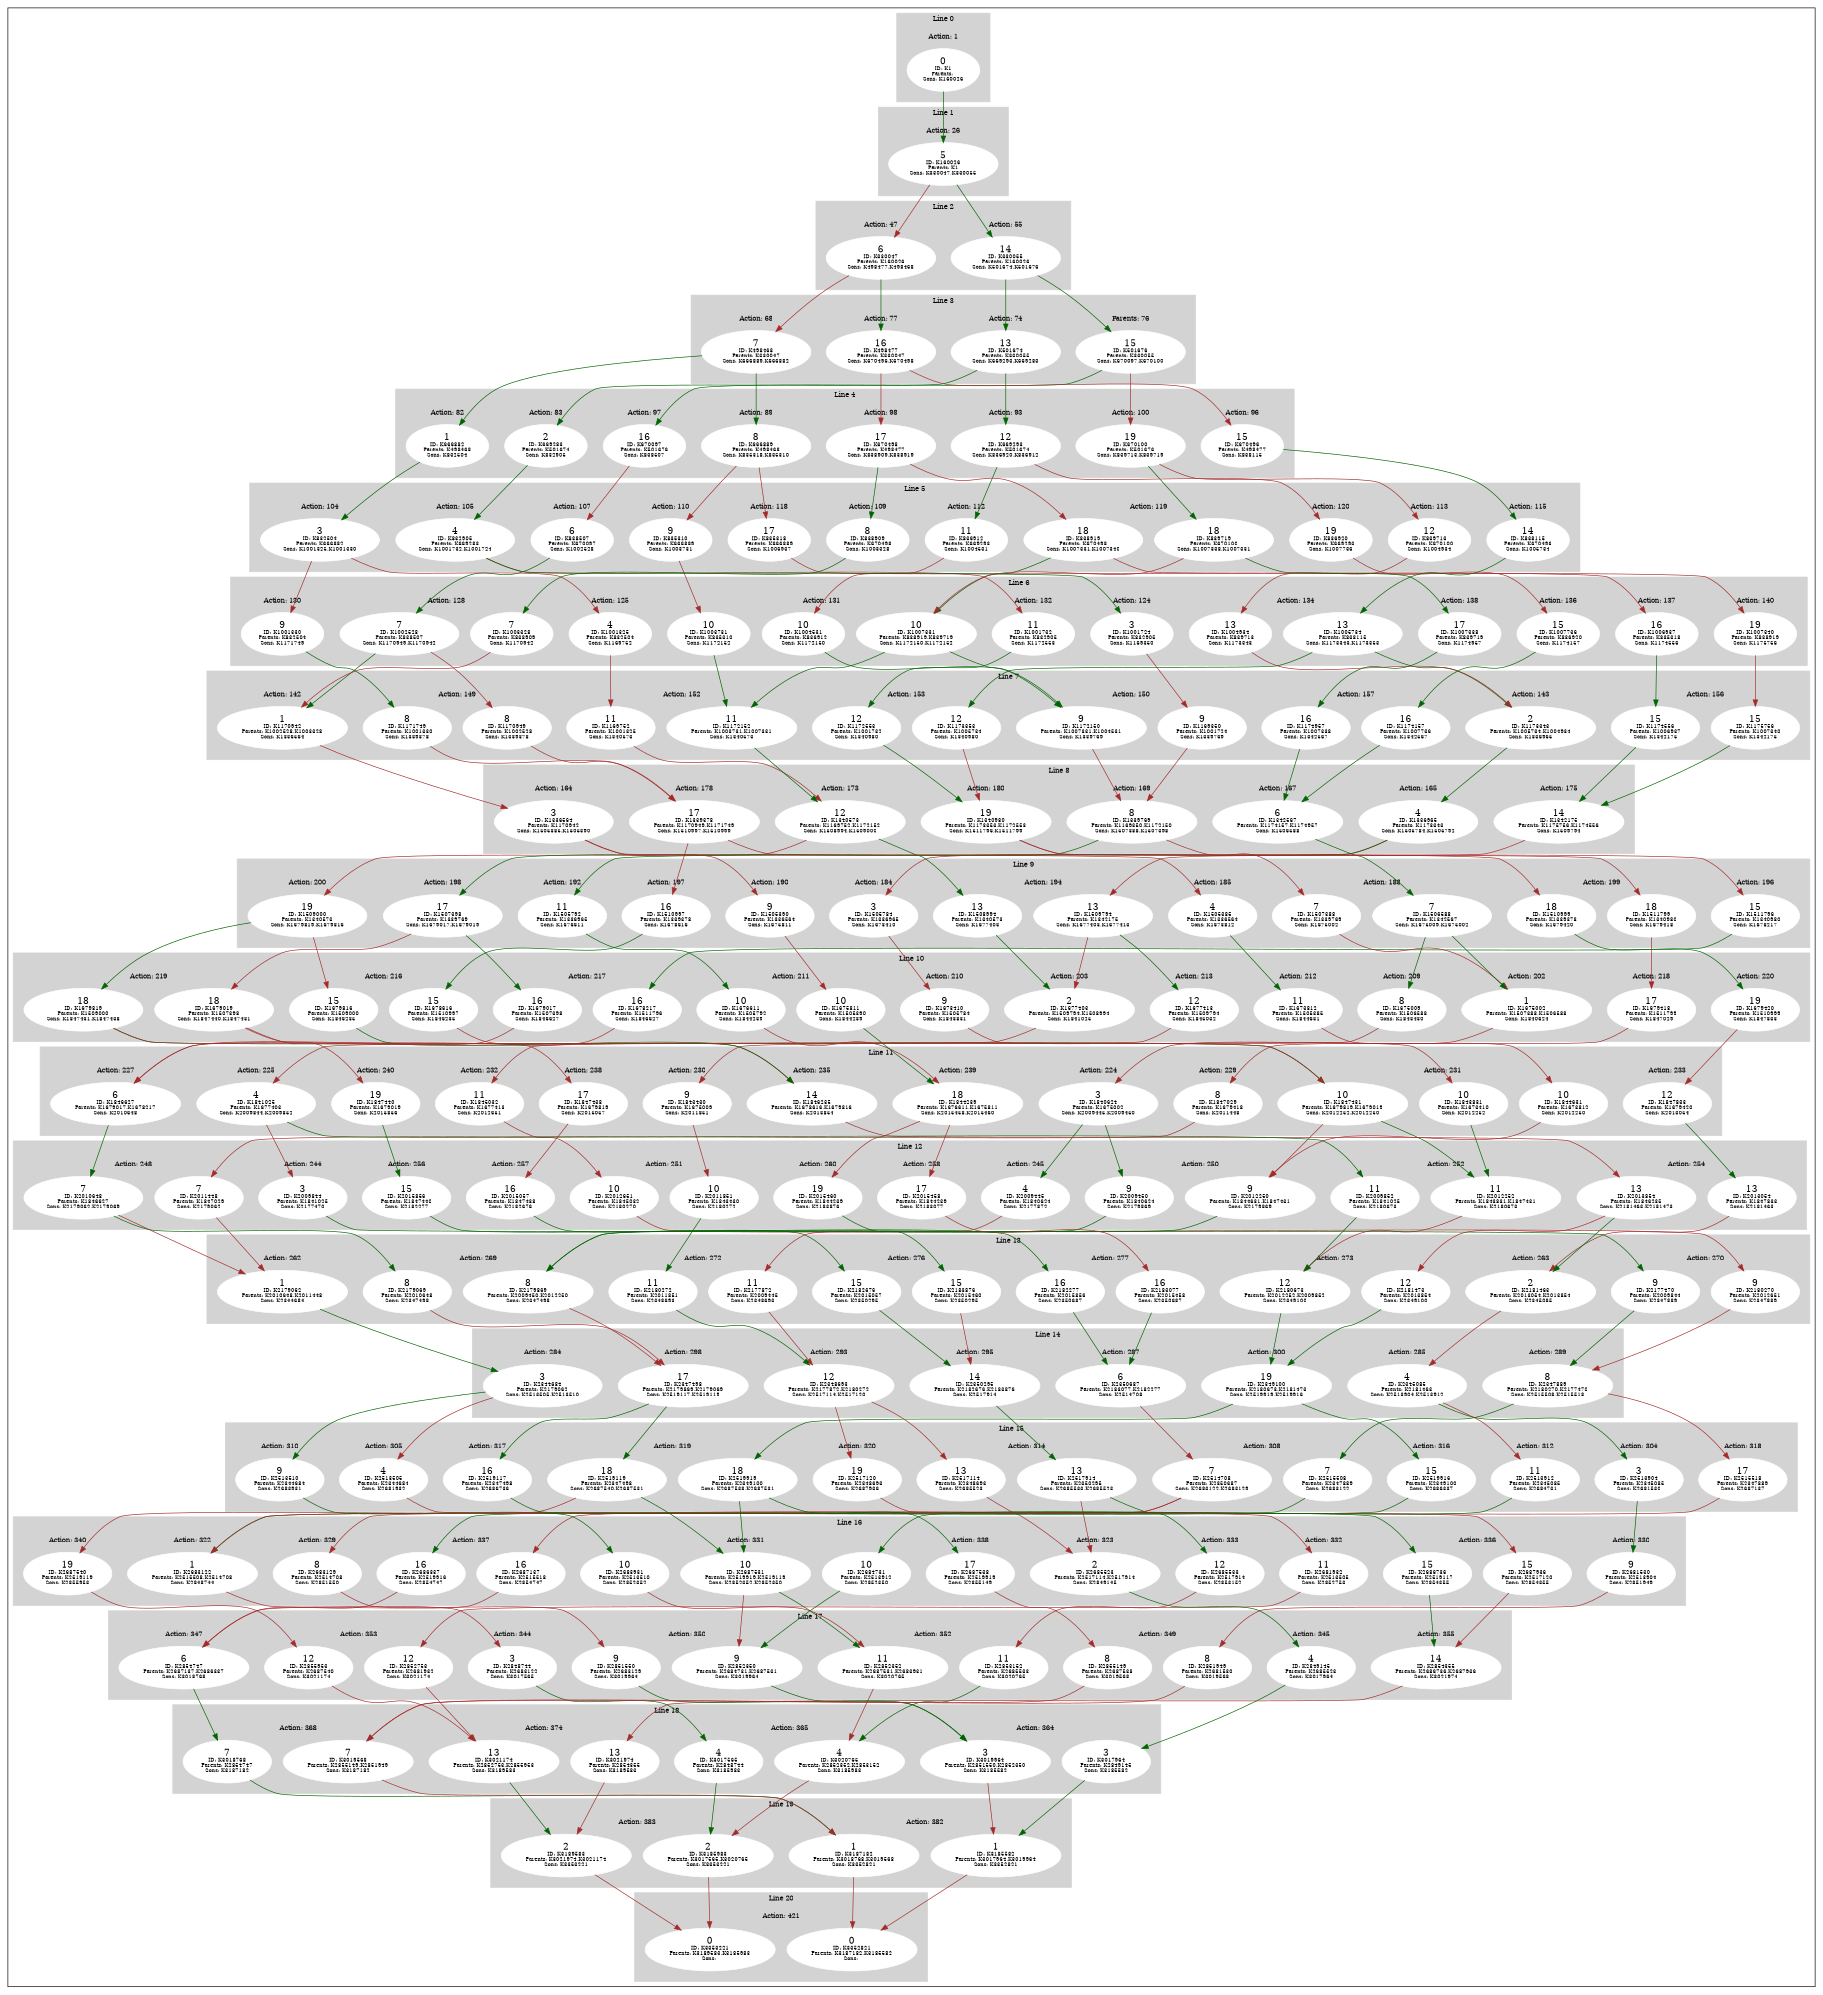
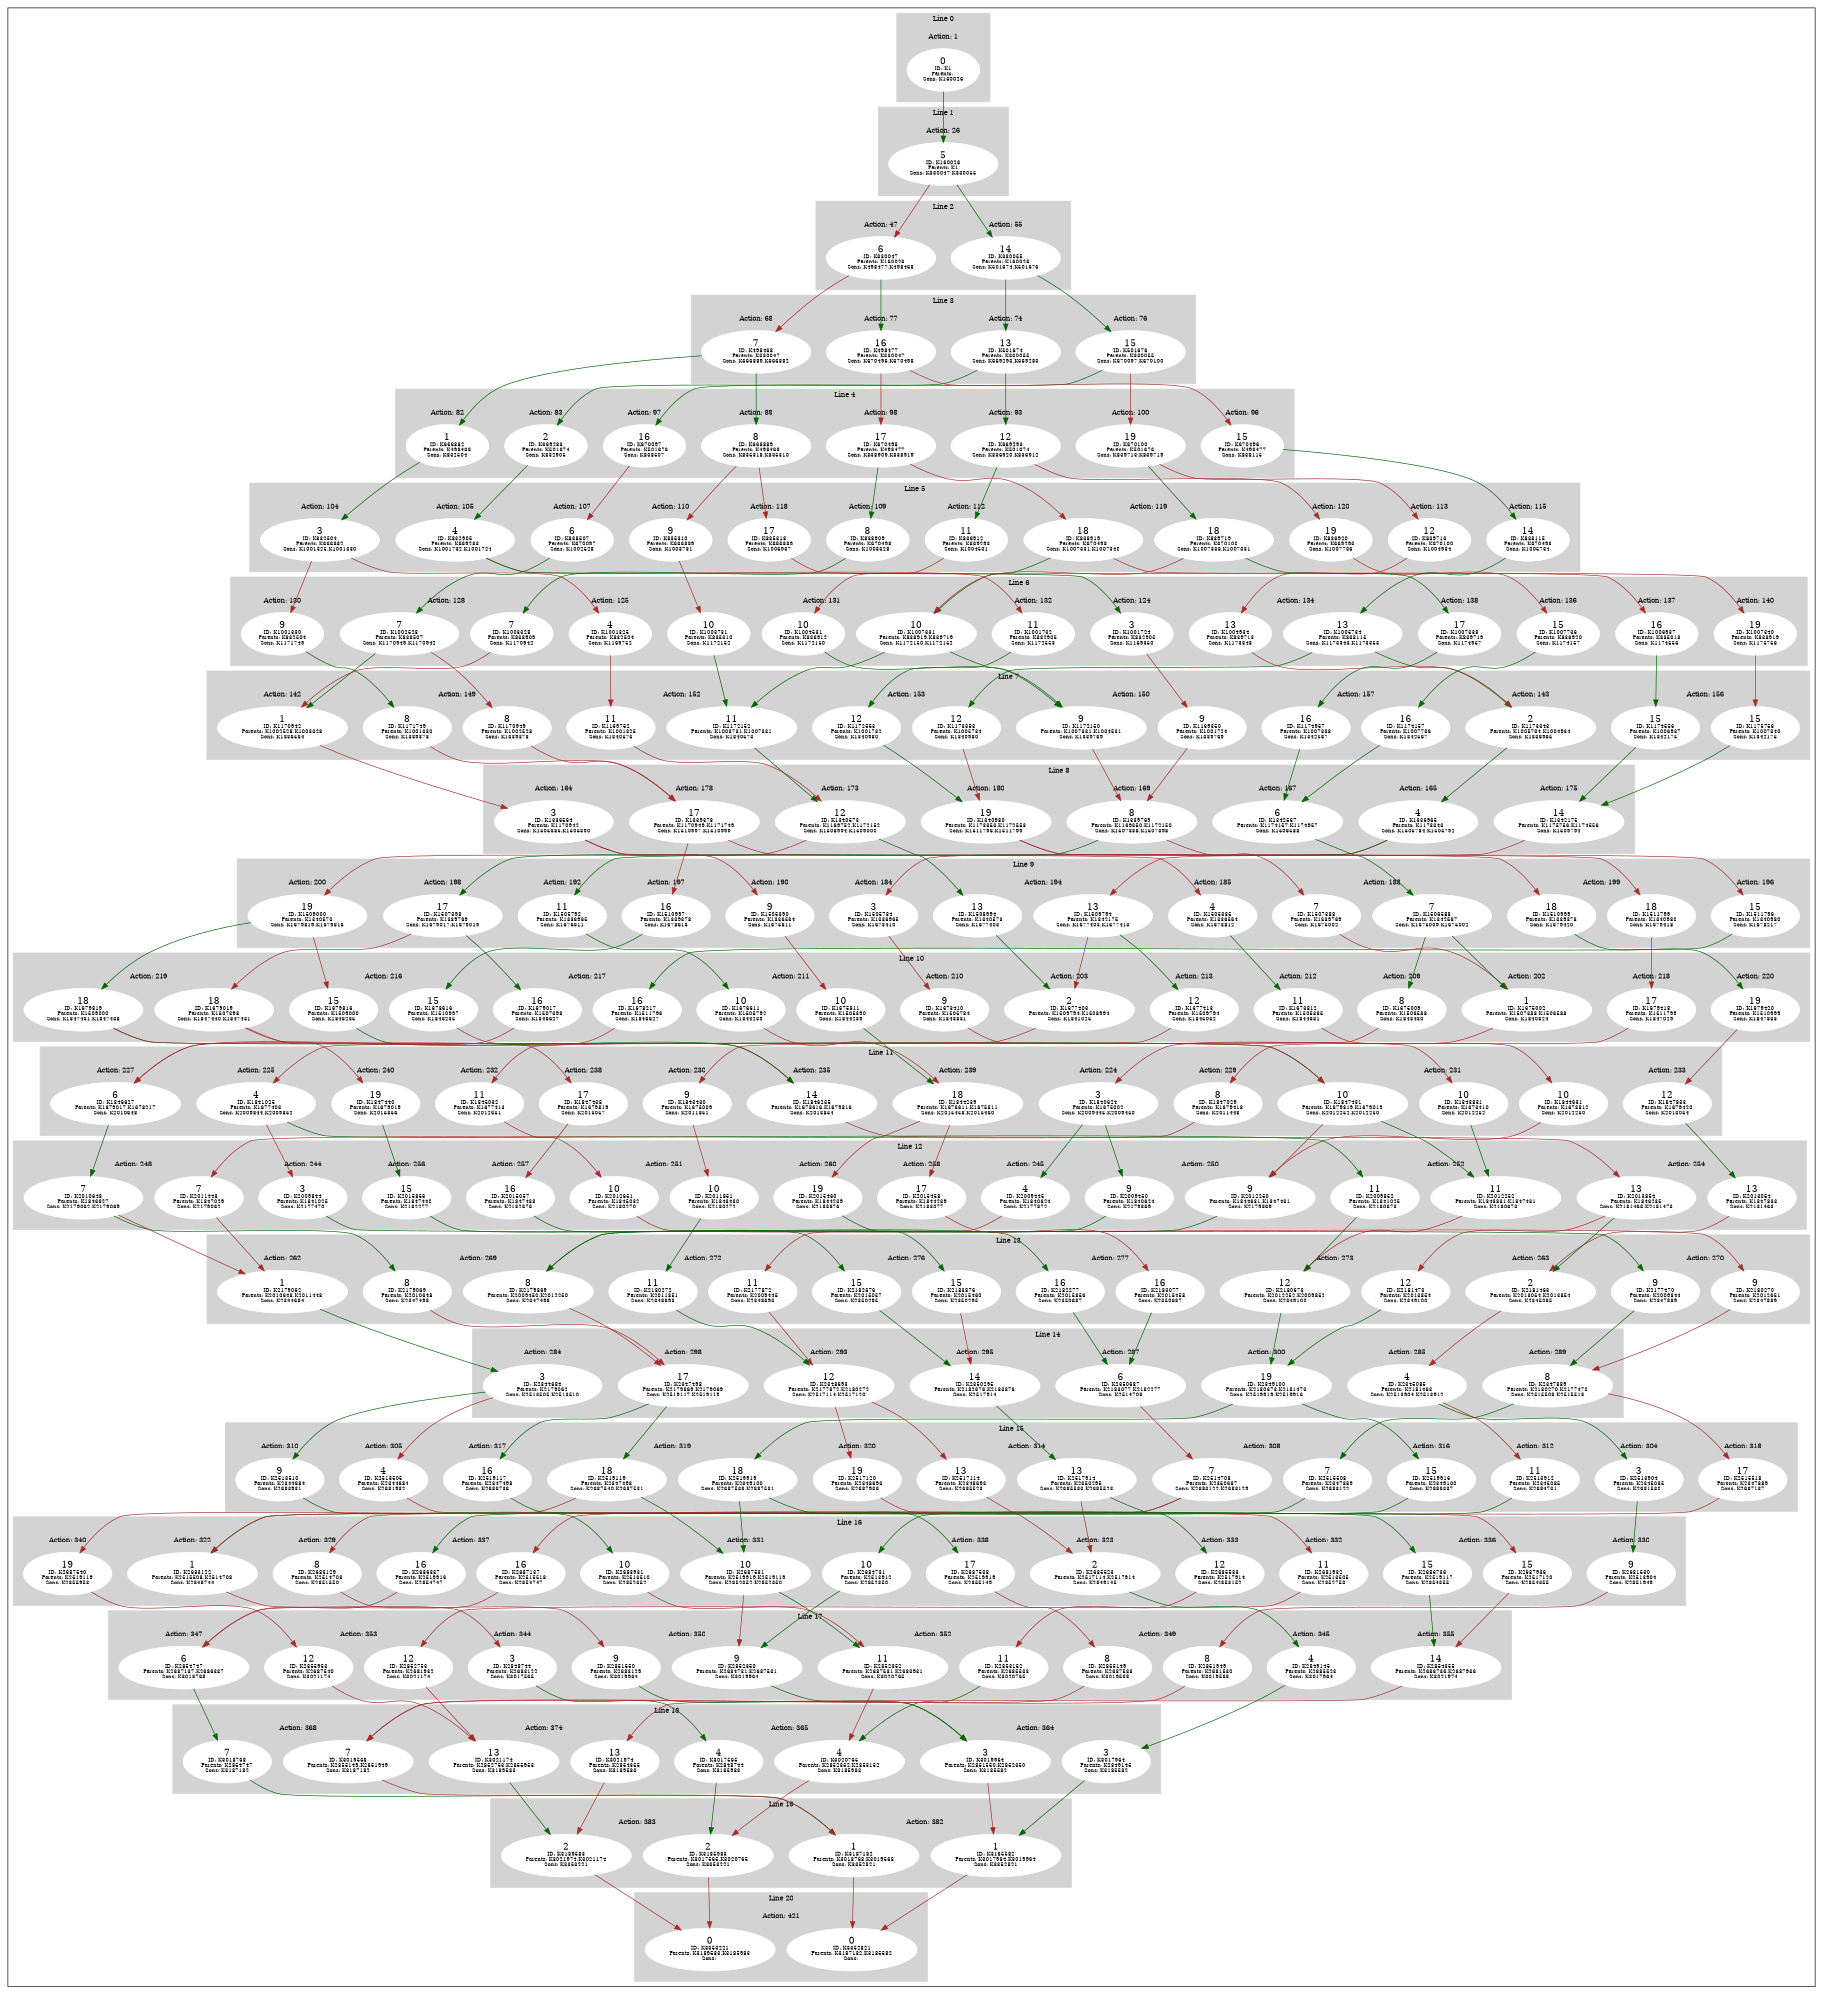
(1131, 319) -> (1131, 319)
